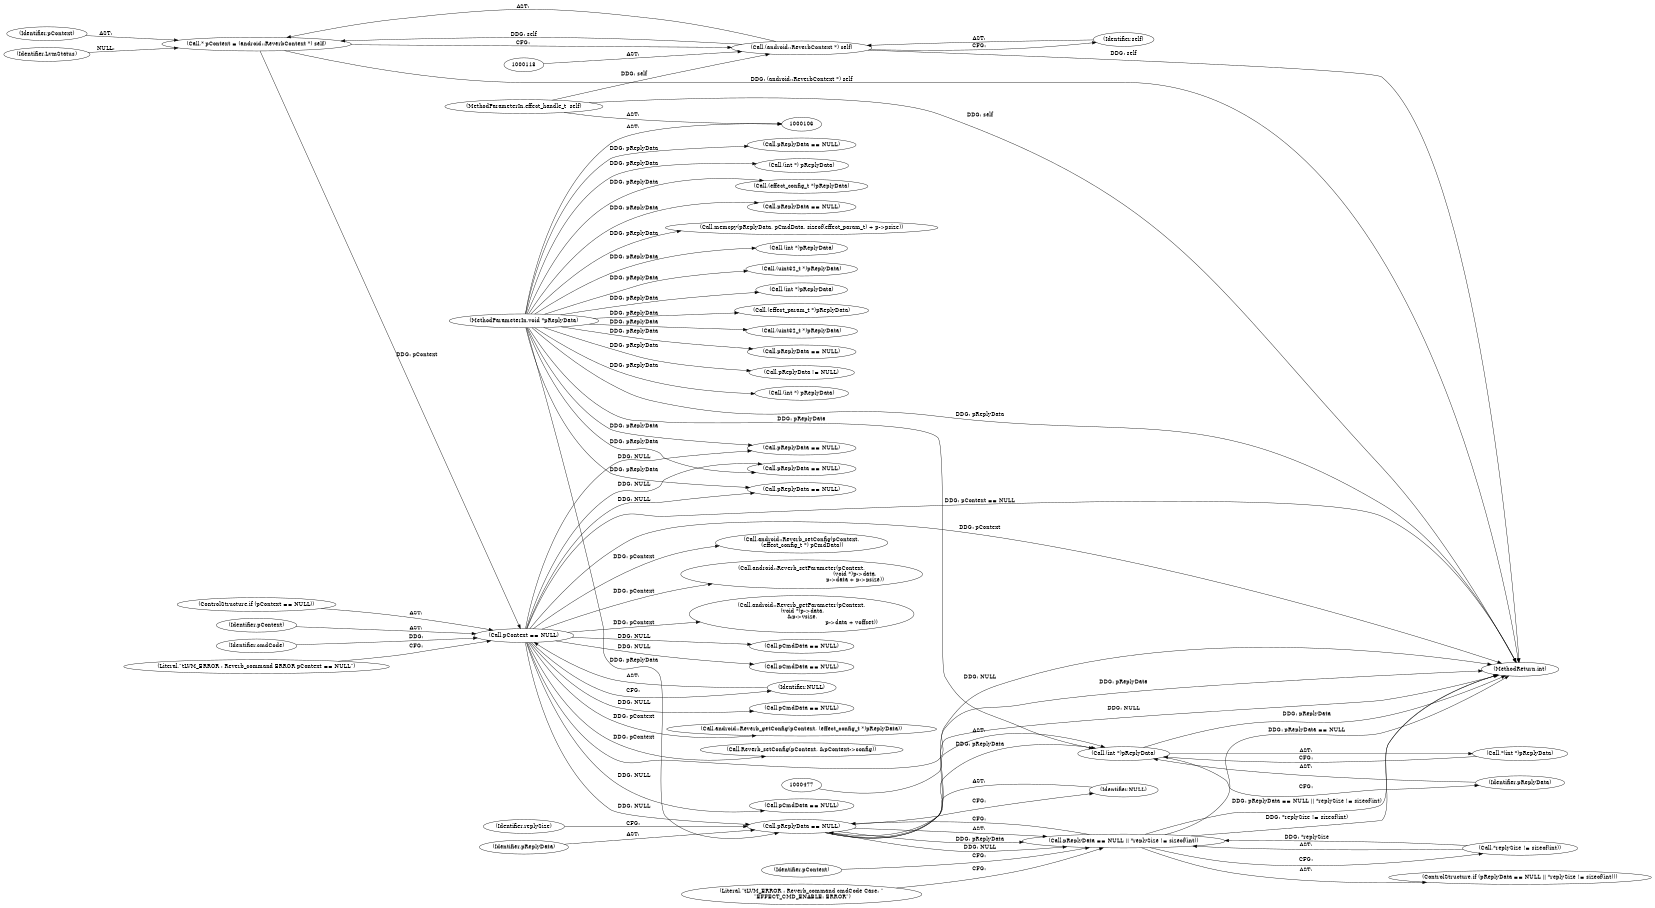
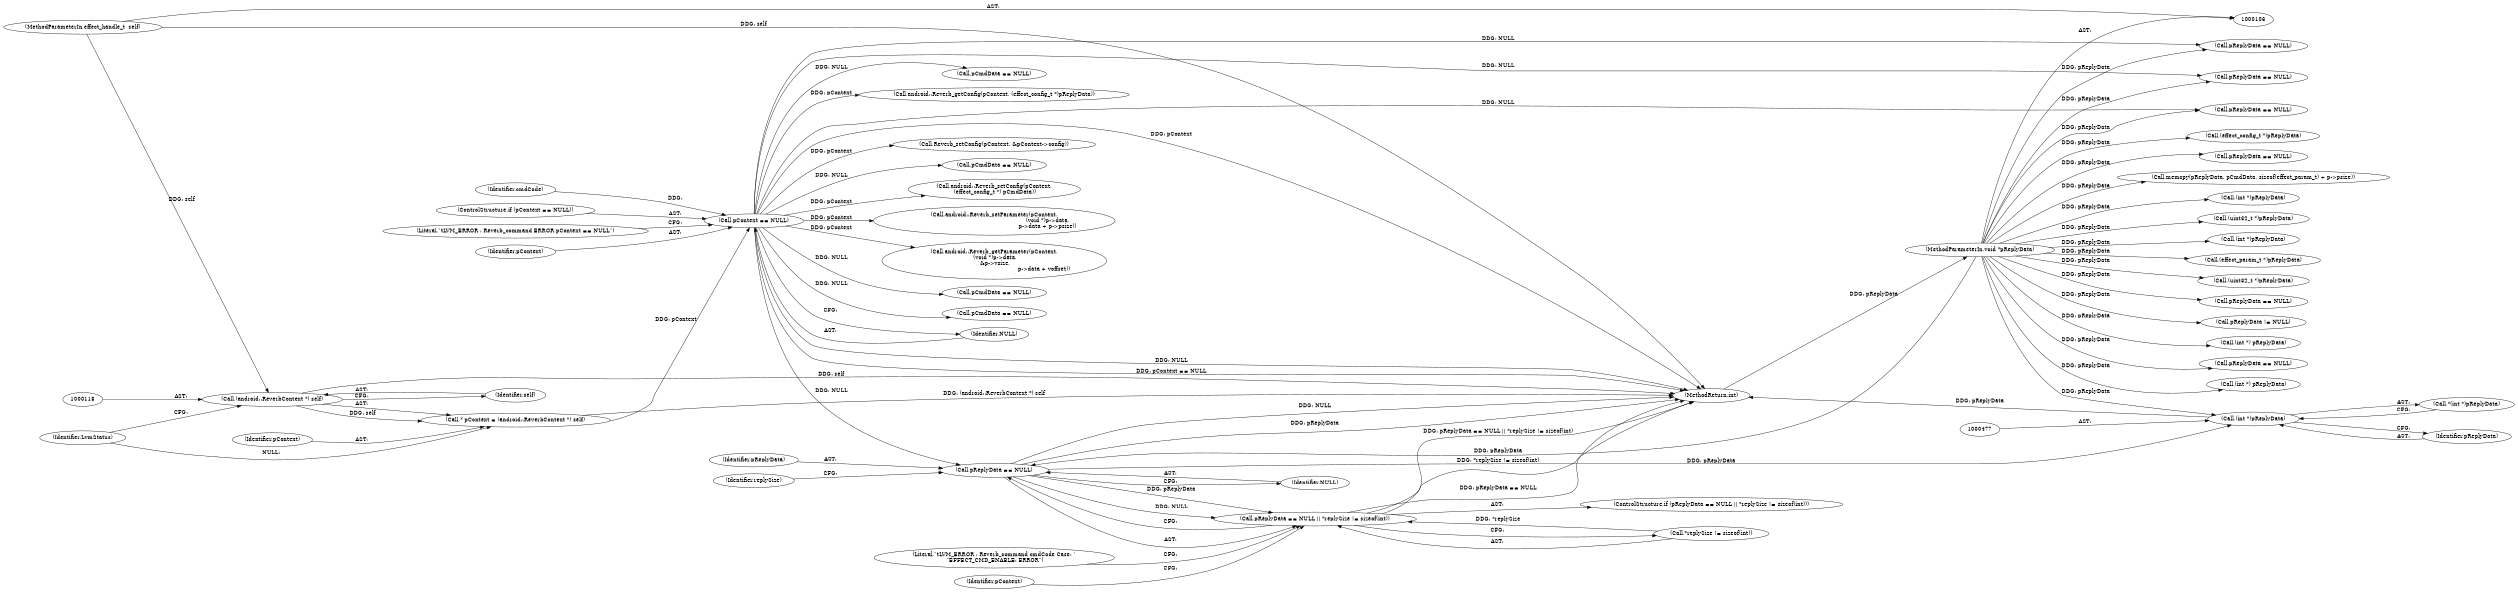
(539, 46) -> (174, 419)
(1055, 425) -> (1844, 324)
